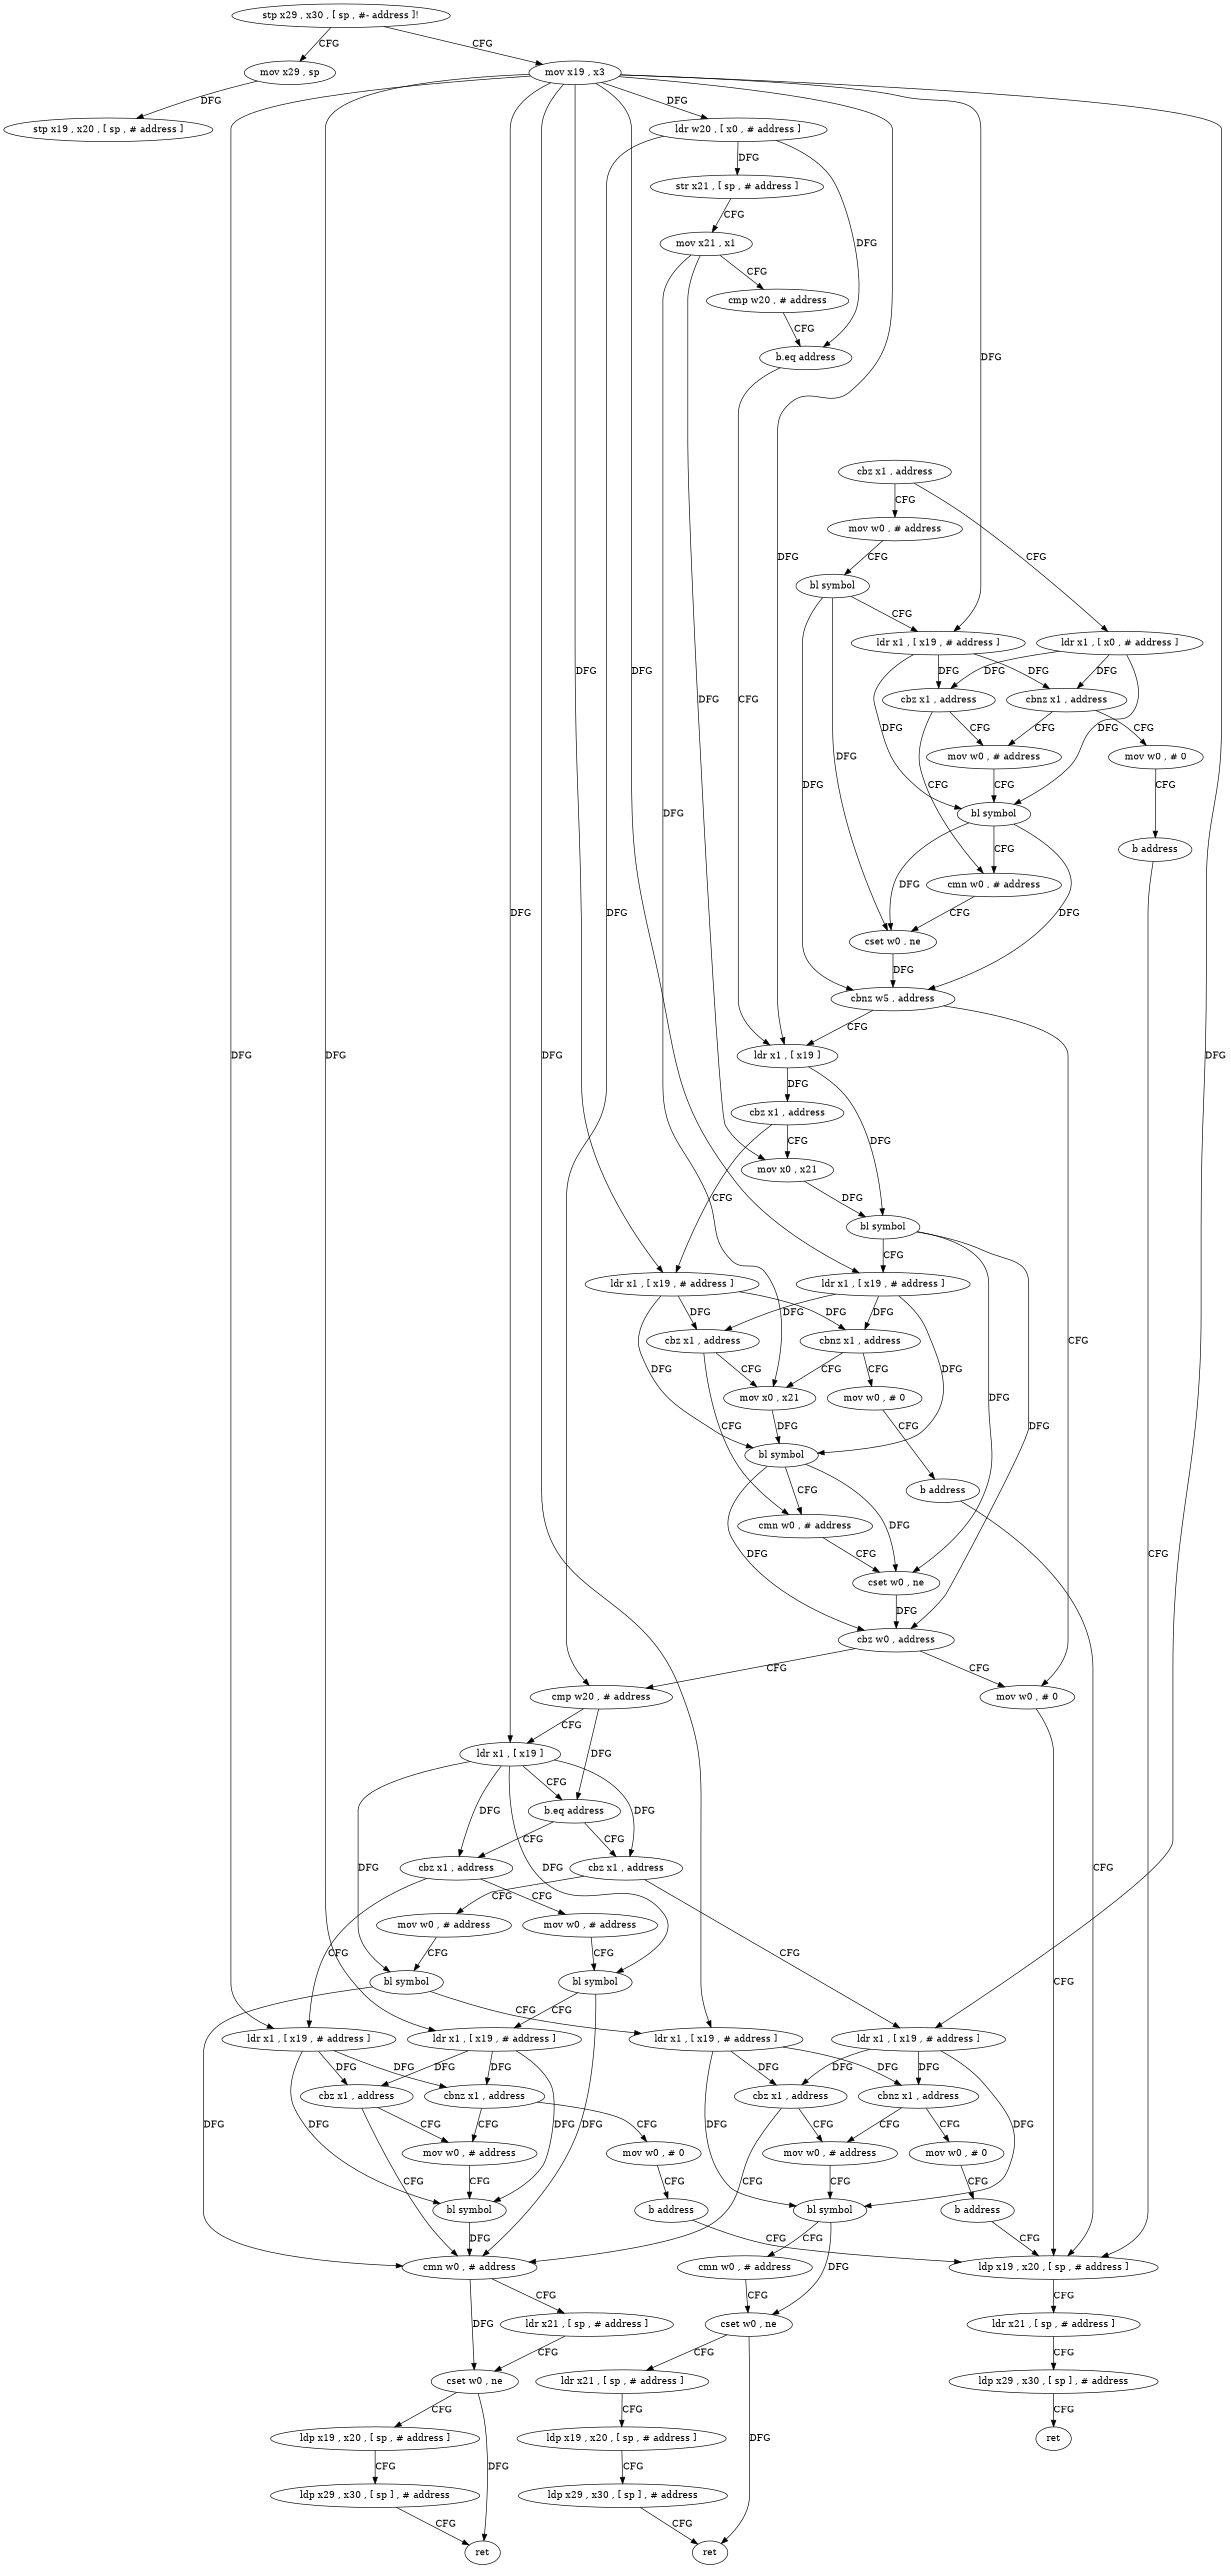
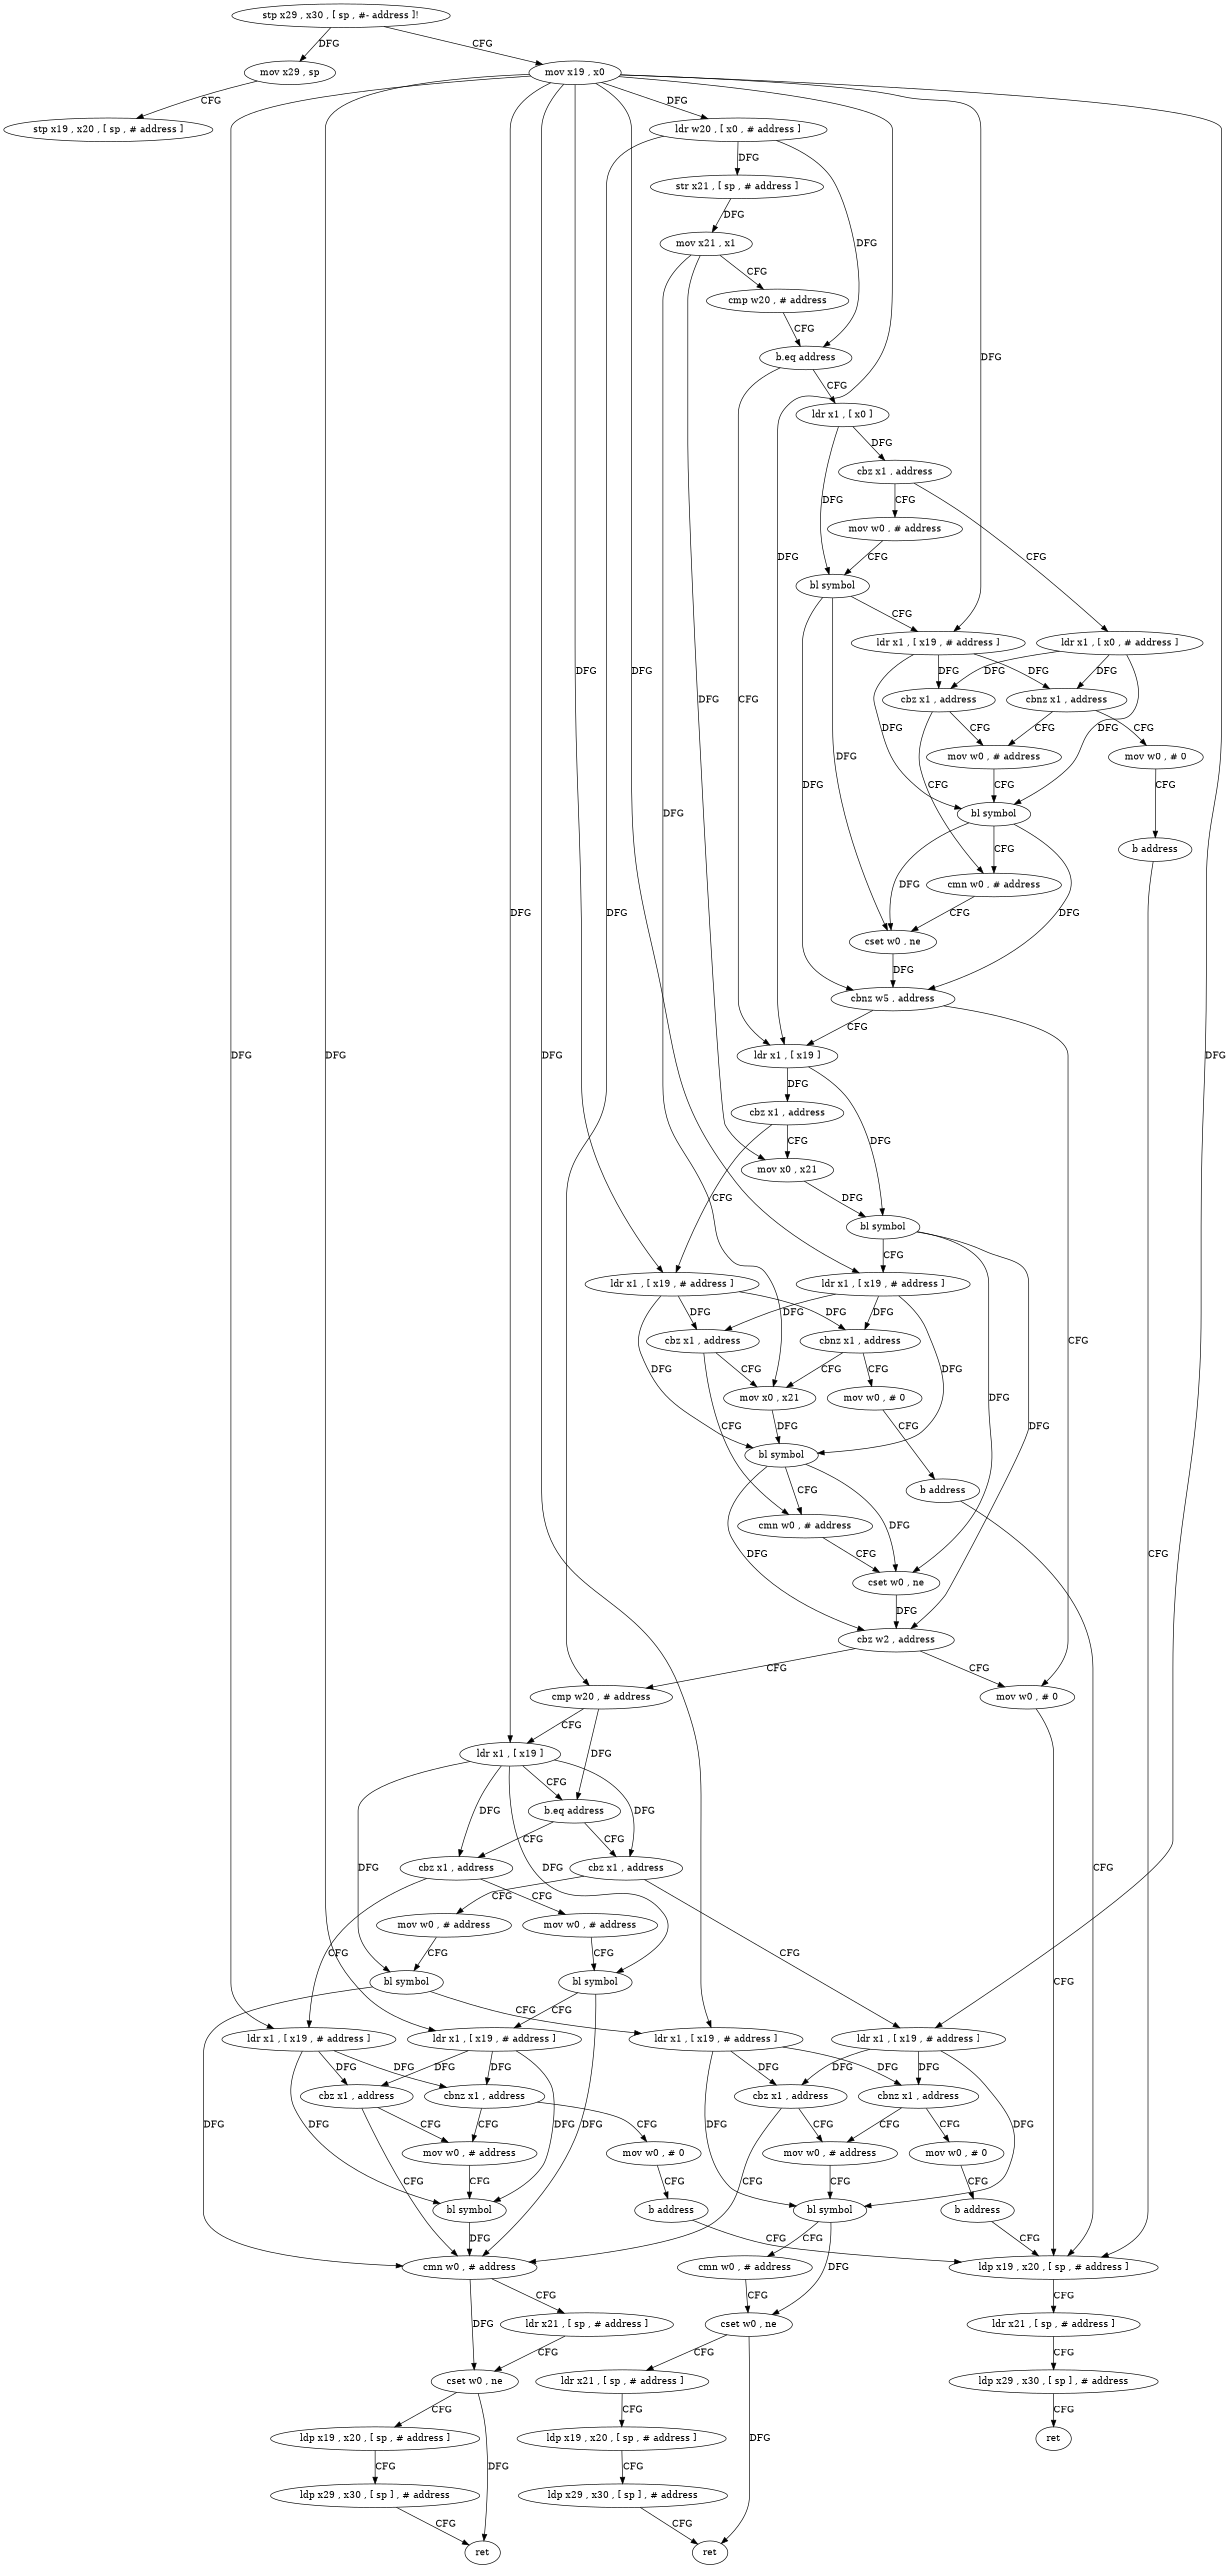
(329, 44) -> (329, 44)
(575, 73) -> (575, 73)
(211, 101) -> (211, 101)
(734, 215) -> (734, 215)
none -> (843, 415)
(896, 1640) -> (896, 1640)
